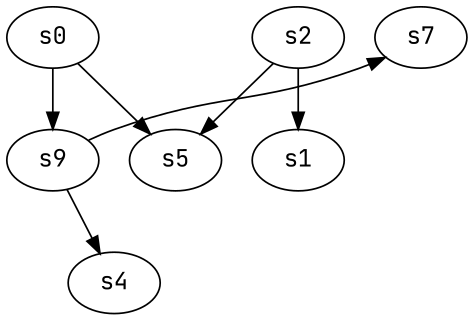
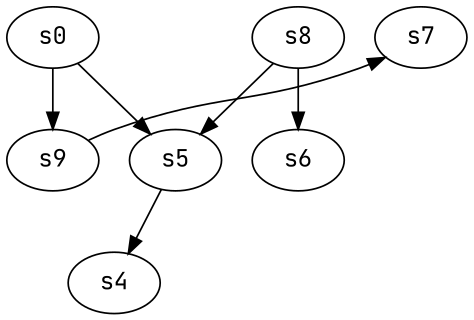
(298, 37) -> (298, 37)
(298, 160) -> (298, 160)
(80, 214) -> (149, 214)
